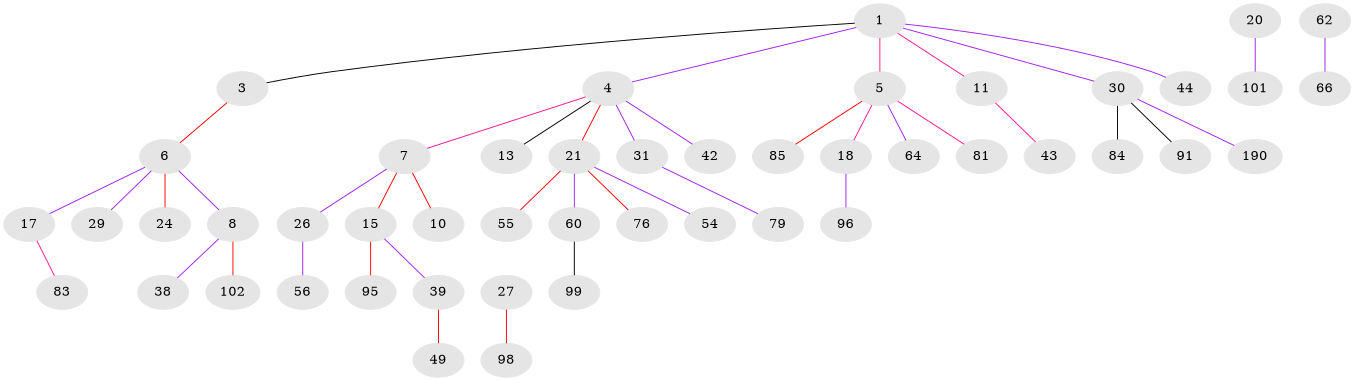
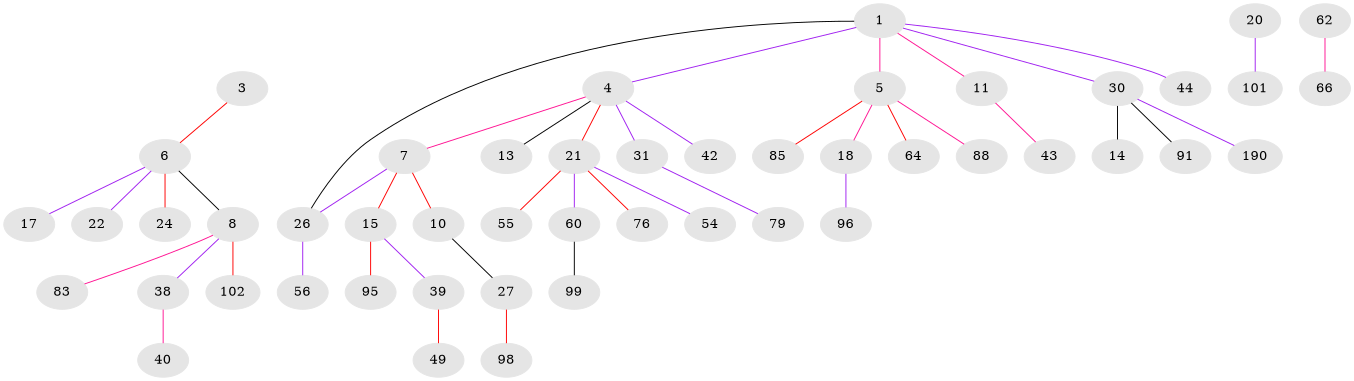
(560, 46) -> (559, 58)
(1325, 55) -> (1325, 55)
(897, 123) -> (897, 123)
(982, 157) -> (982, 157)
(1118, 157) -> (1118, 157)
(199, 190) -> (199, 190)
(97, 224) -> (97, 224)
(46, 258) -> (149, 261)
none -> (472, 258)
none -> (163, 360)
